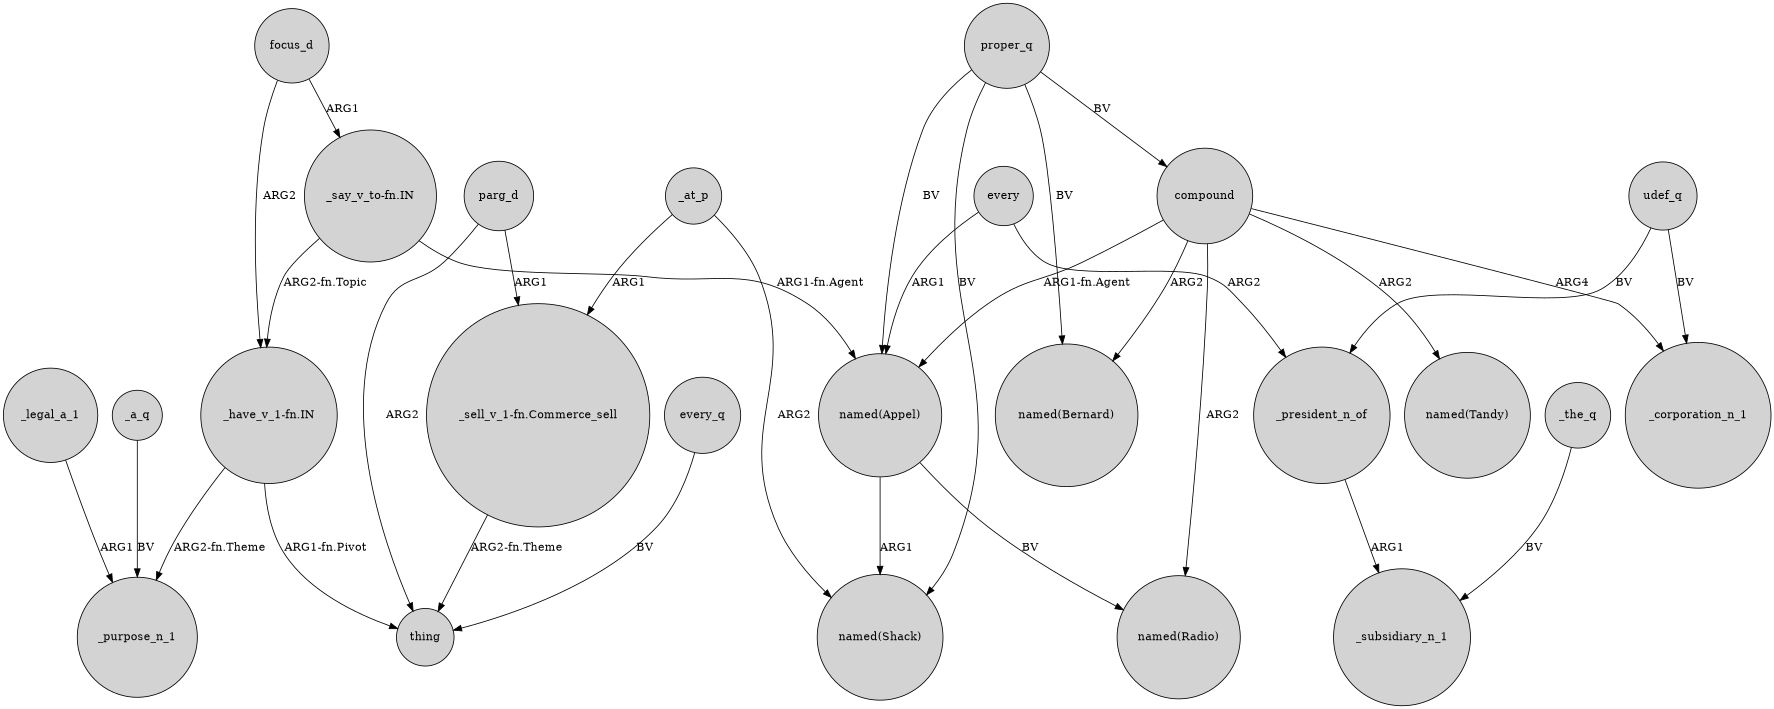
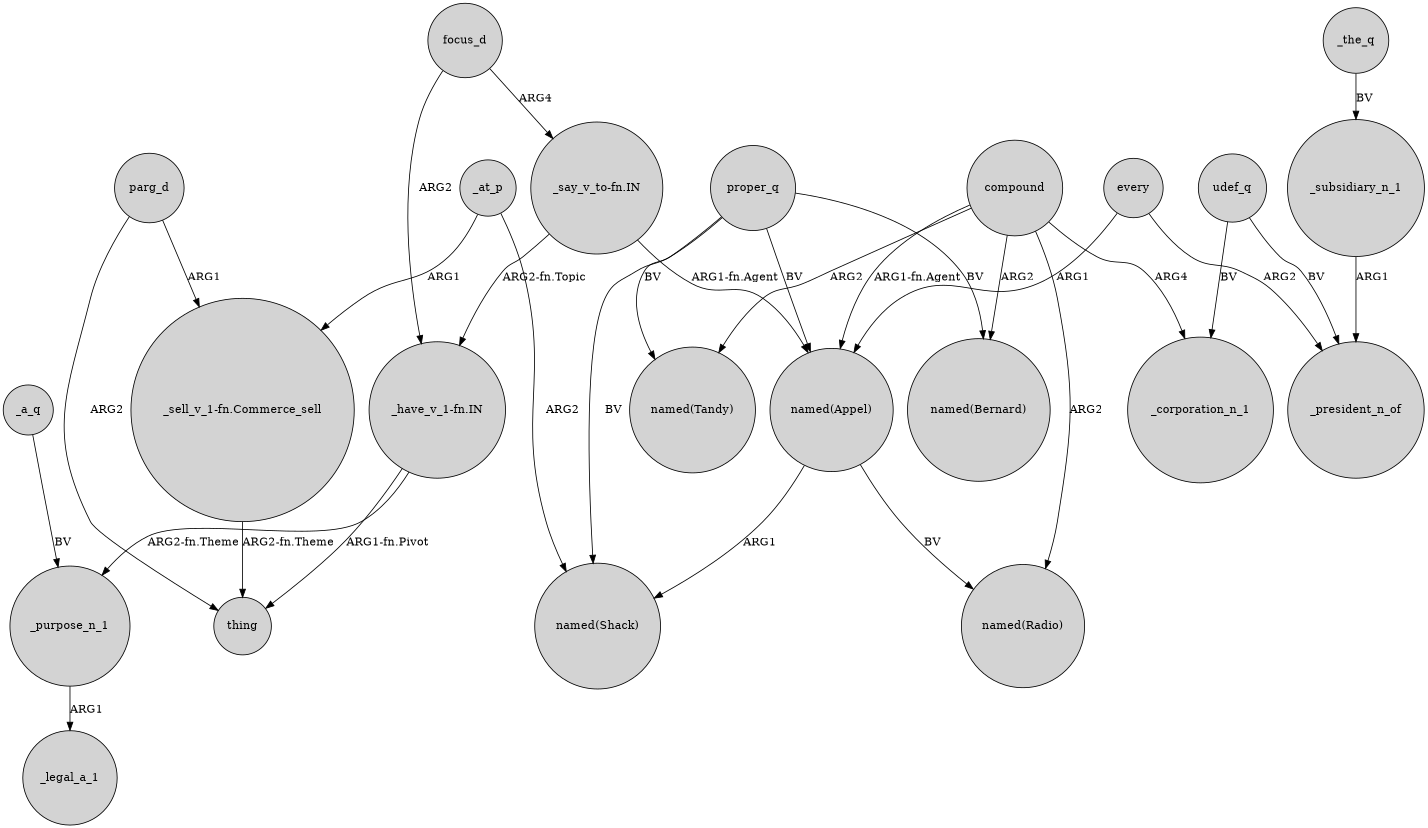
(343, 109) -> (536, 99)
(1100, 117) -> (643, 274)
(703, 415) -> none
(86, 518) -> (70, 704)
(1360, 522) -> (1356, 295)
